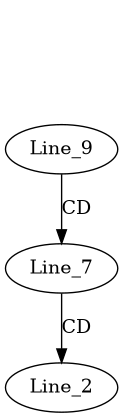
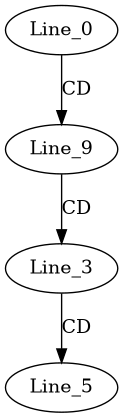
none -> (62, 30)
(62, 268) -> (62, 268)
(62, 388) -> (62, 388)
